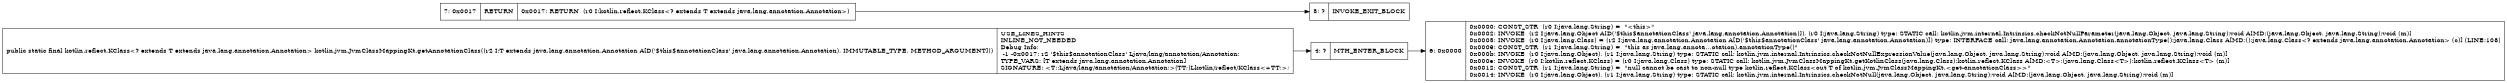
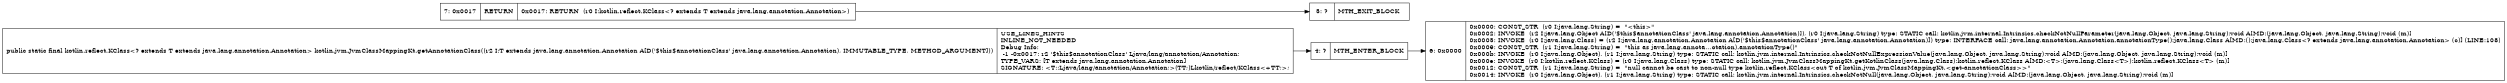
(1369, 11) -> (1369, 11)
